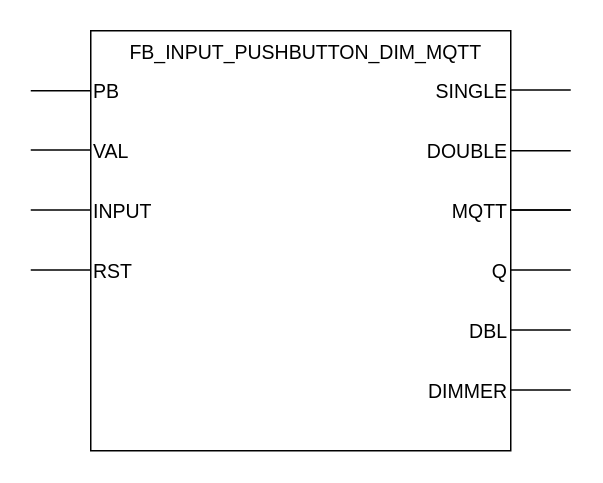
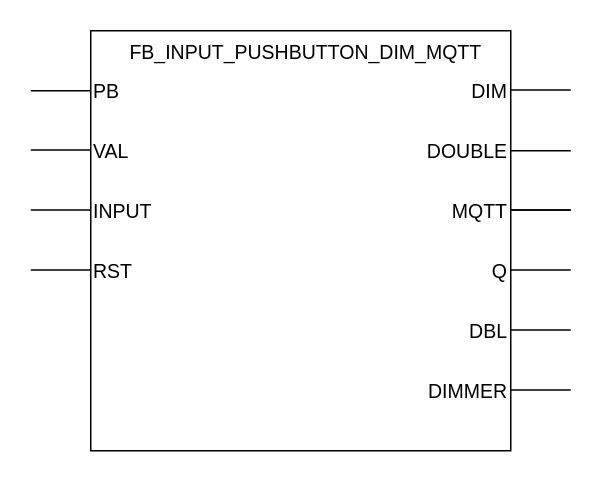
(475, 91) -> (491, 91)
